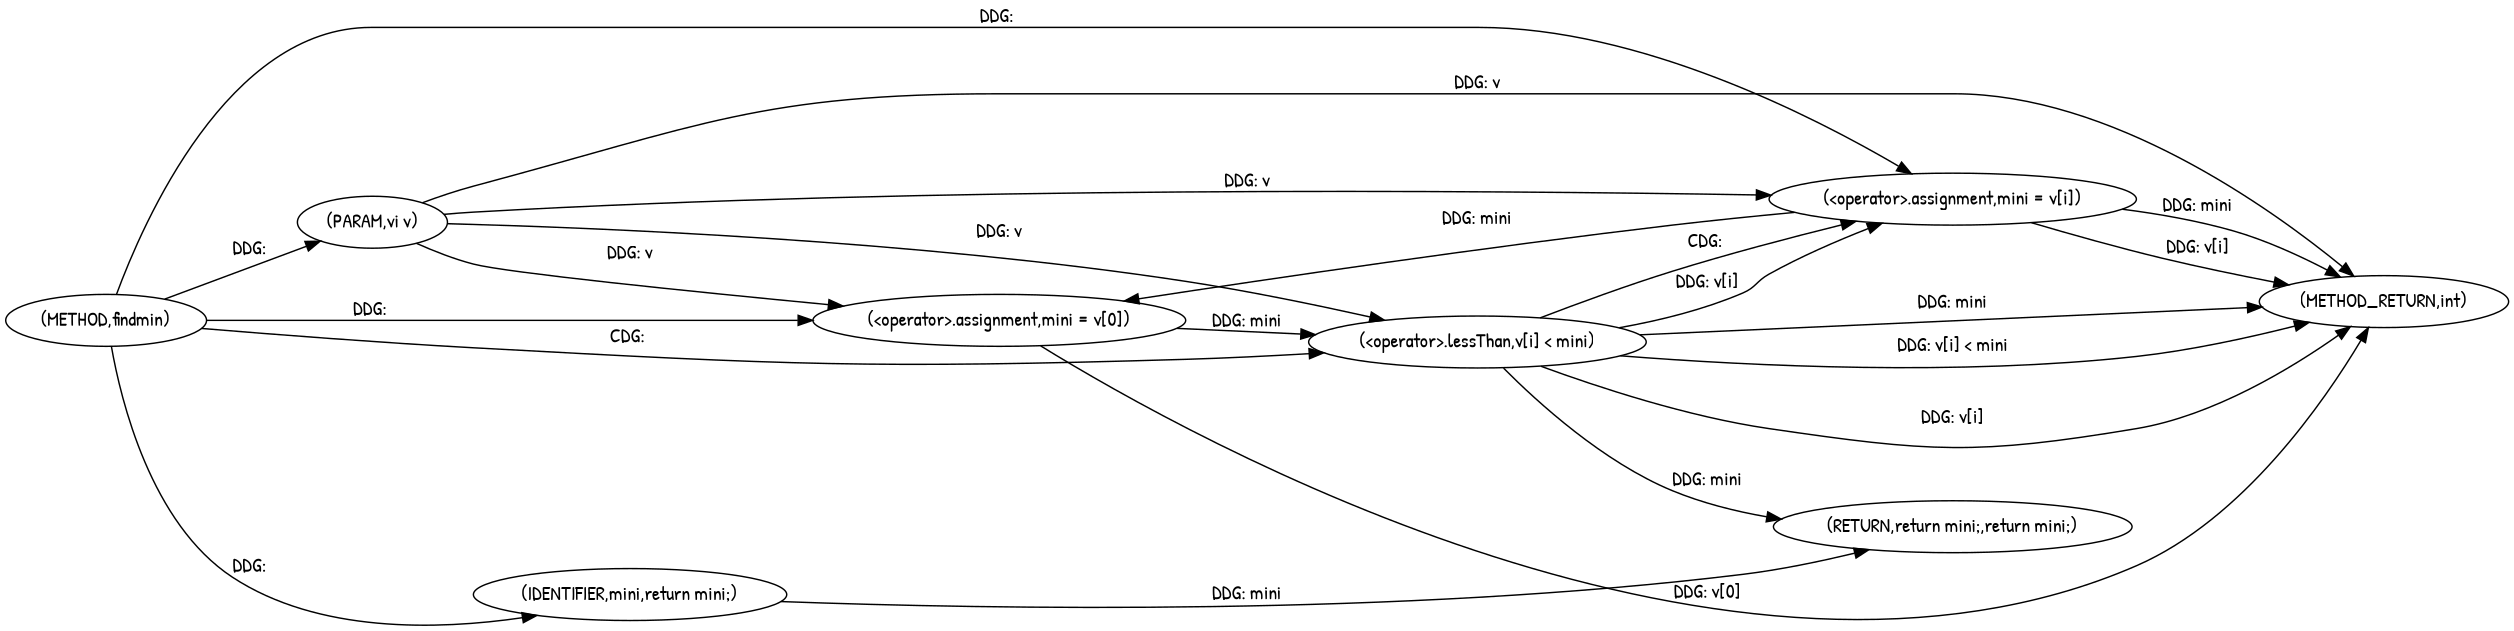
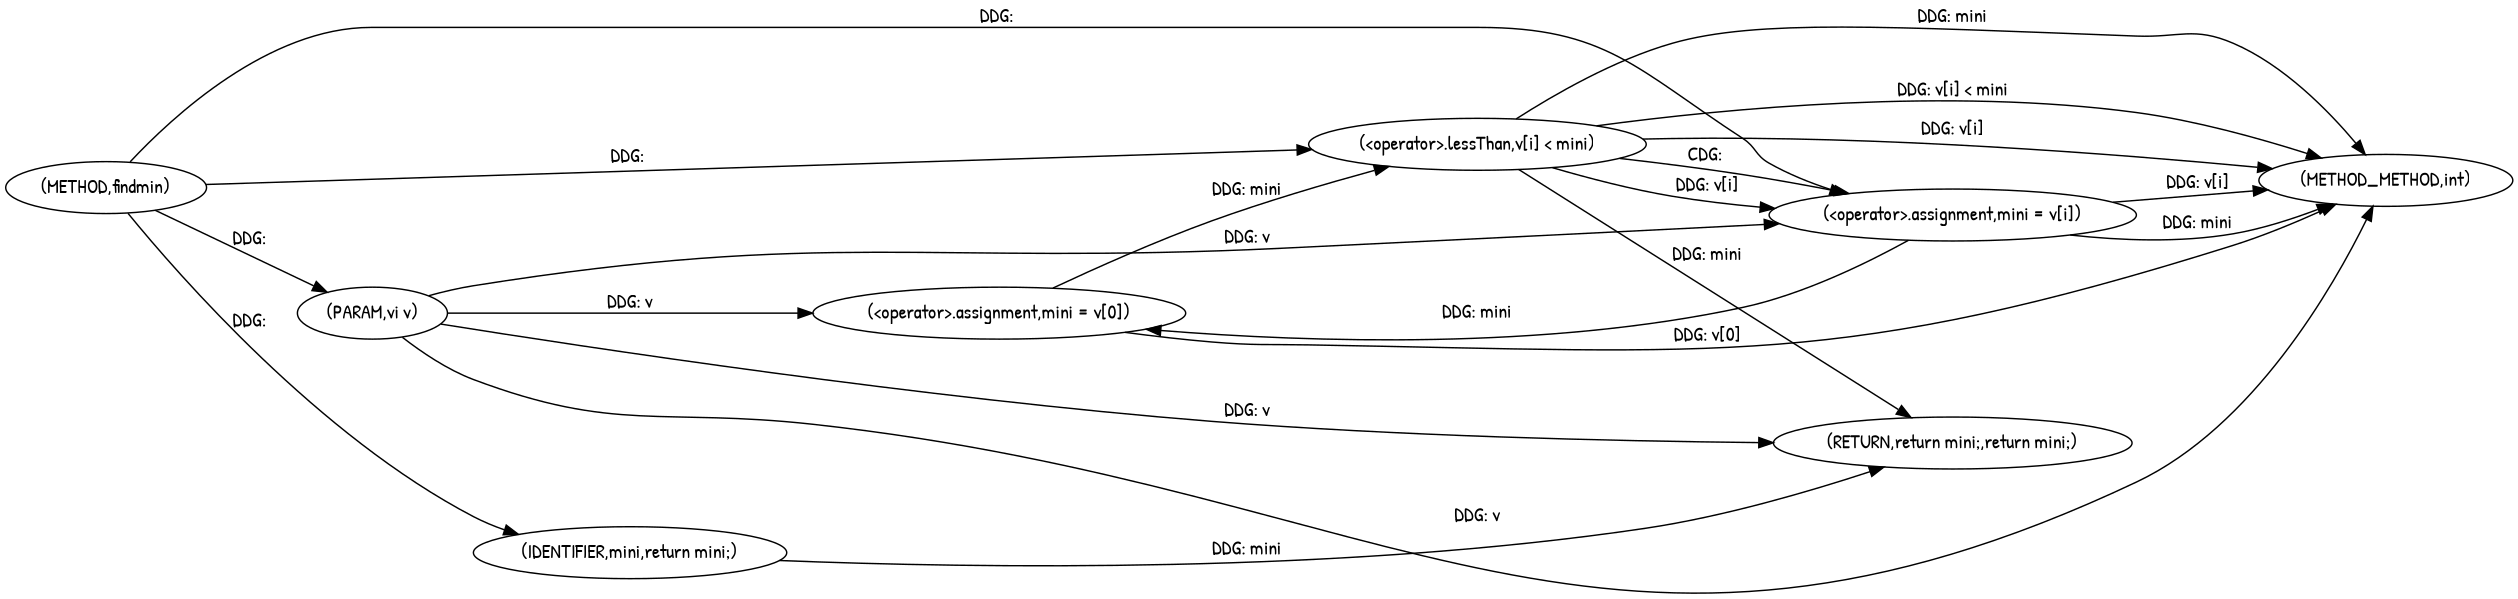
(911, 250) -> (1097, 411)
(2384, 302) -> (2386, 180)
(502, 320) -> none
(630, 337) -> (630, 157)
